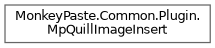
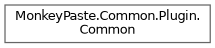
(108, 24) -> (108, 24)
